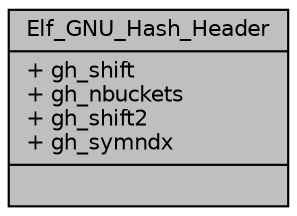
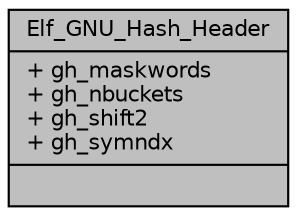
(81, 71) -> (119, 71)
